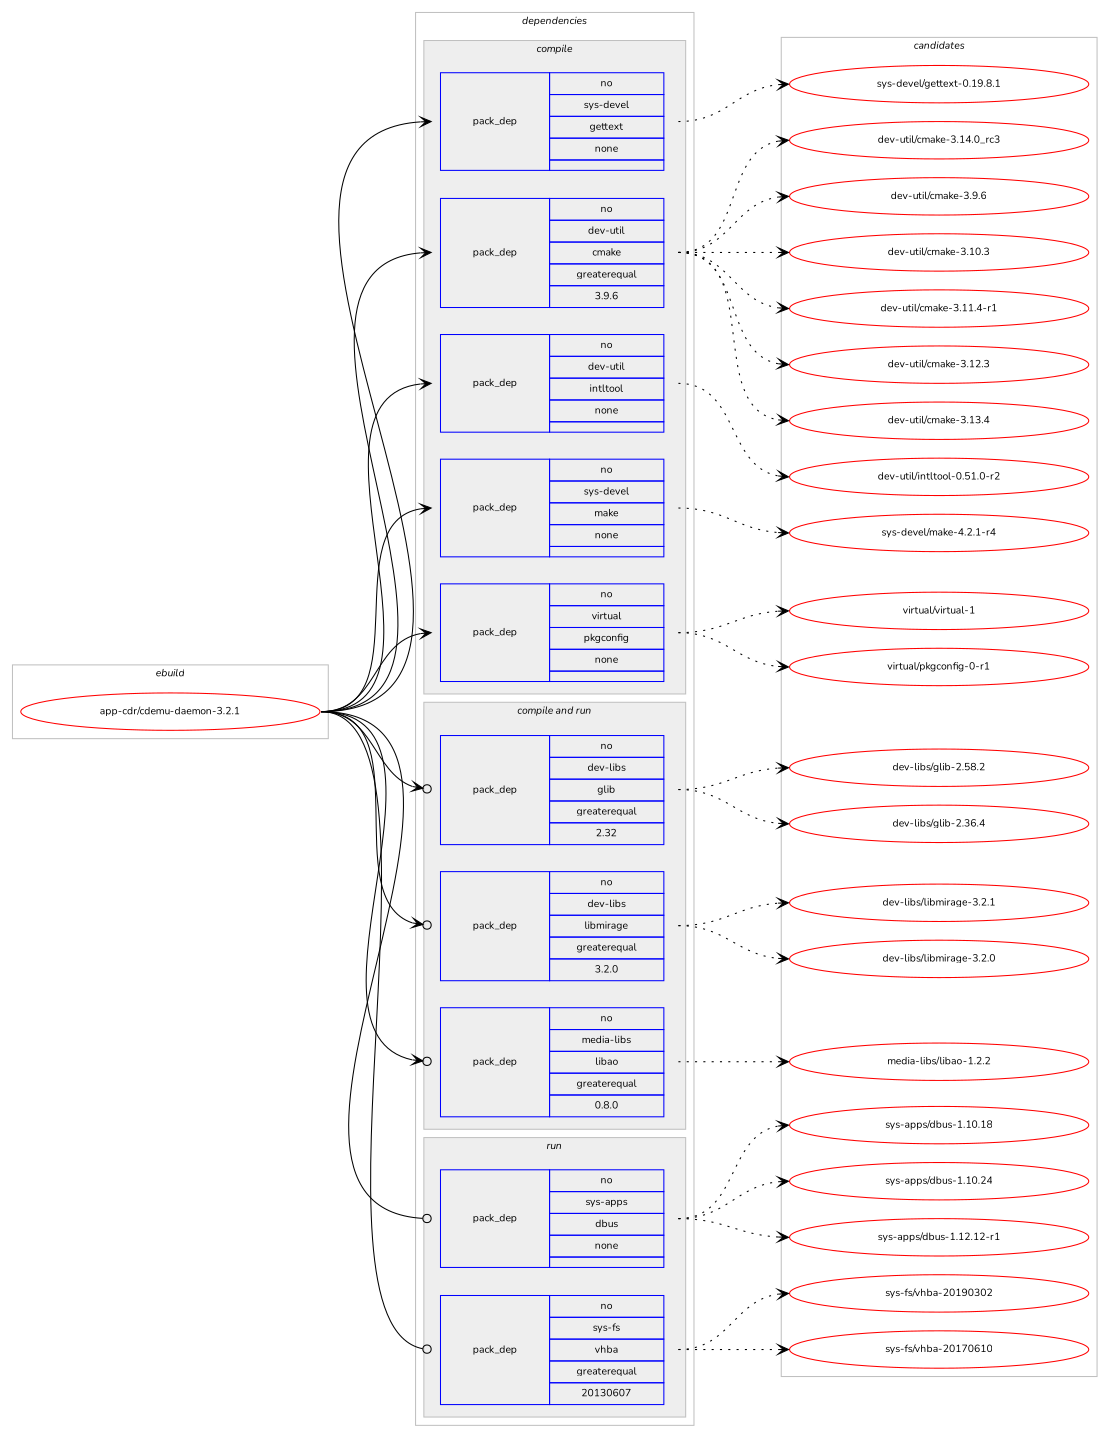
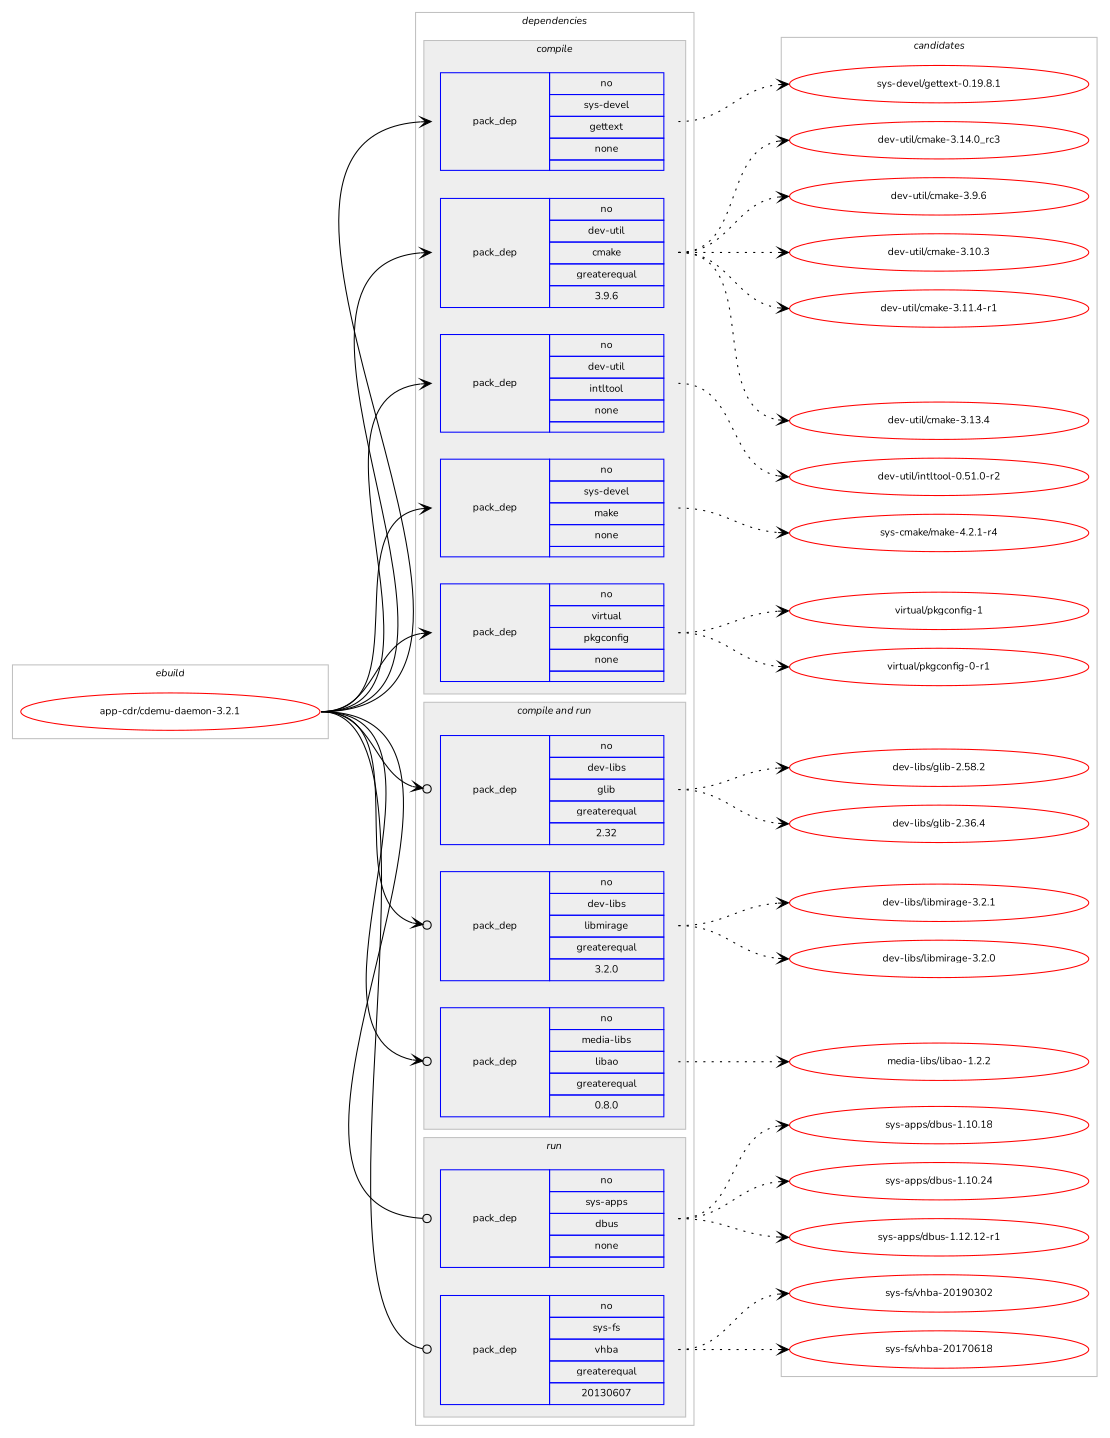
(939, 365) -> none
(939, 533) -> (939, 533)
(939, 611) -> (939, 611)
(939, 1350) -> (939, 1350)
